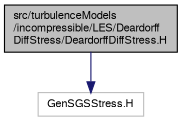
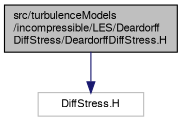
(91, 104) -> (91, 104)
